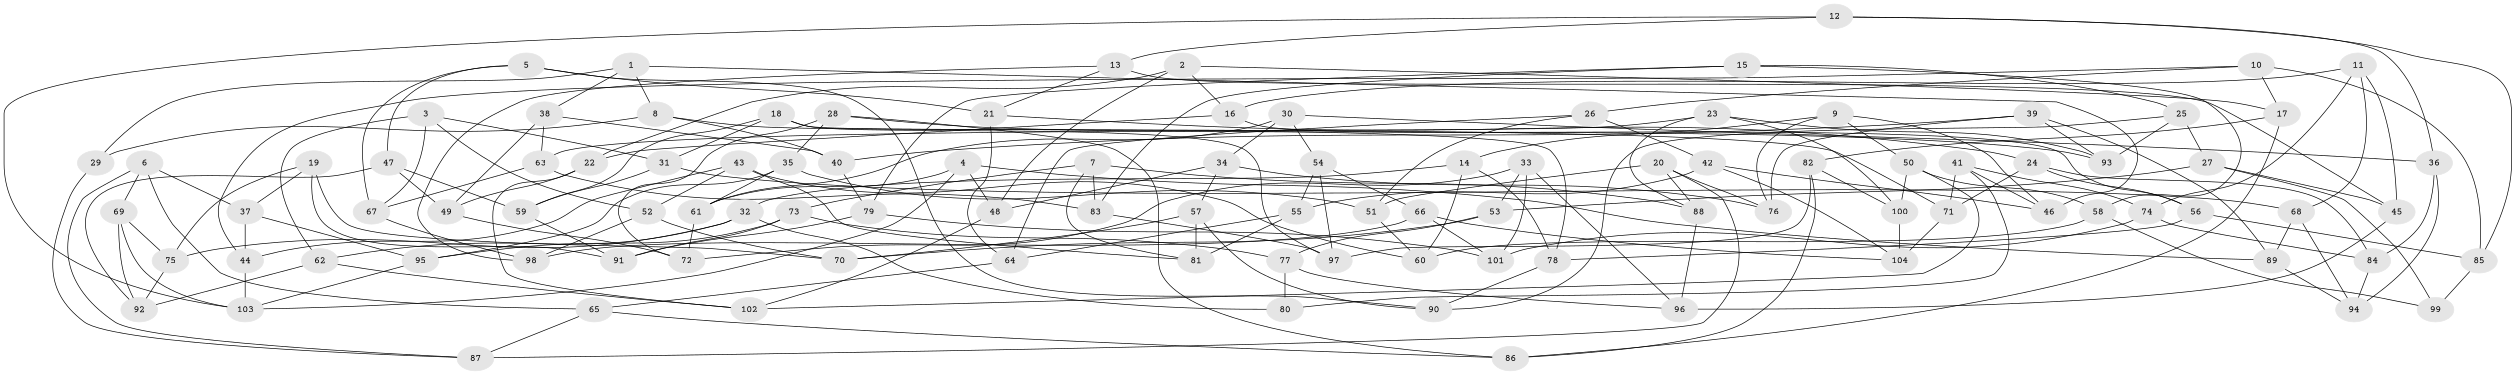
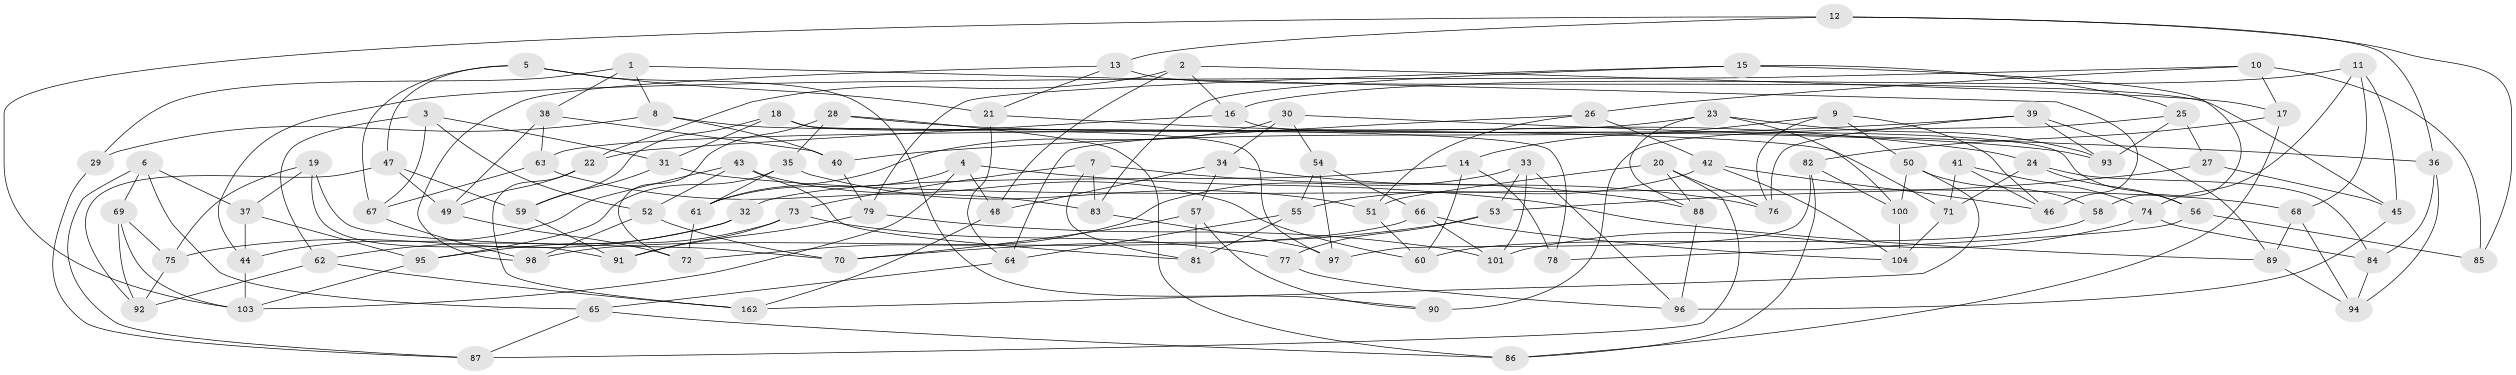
(1495, 284) -> none
(749, 310) -> (749, 310)
(1285, 310) -> none
(2435, 310) -> none
